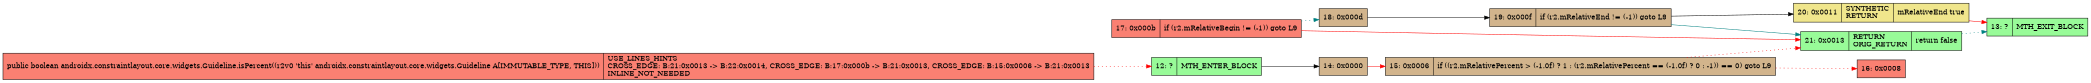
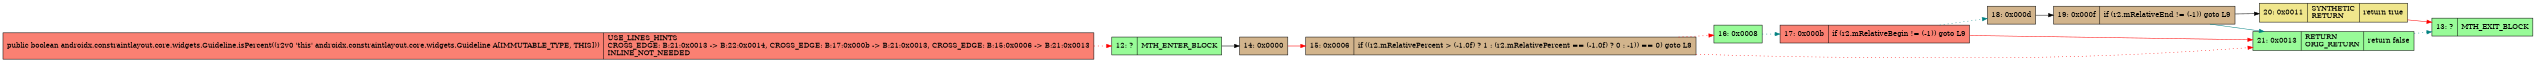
(1931, 12) -> (2383, 12)
none -> (1769, 34)
(1881, 69) -> (1738, 34)
